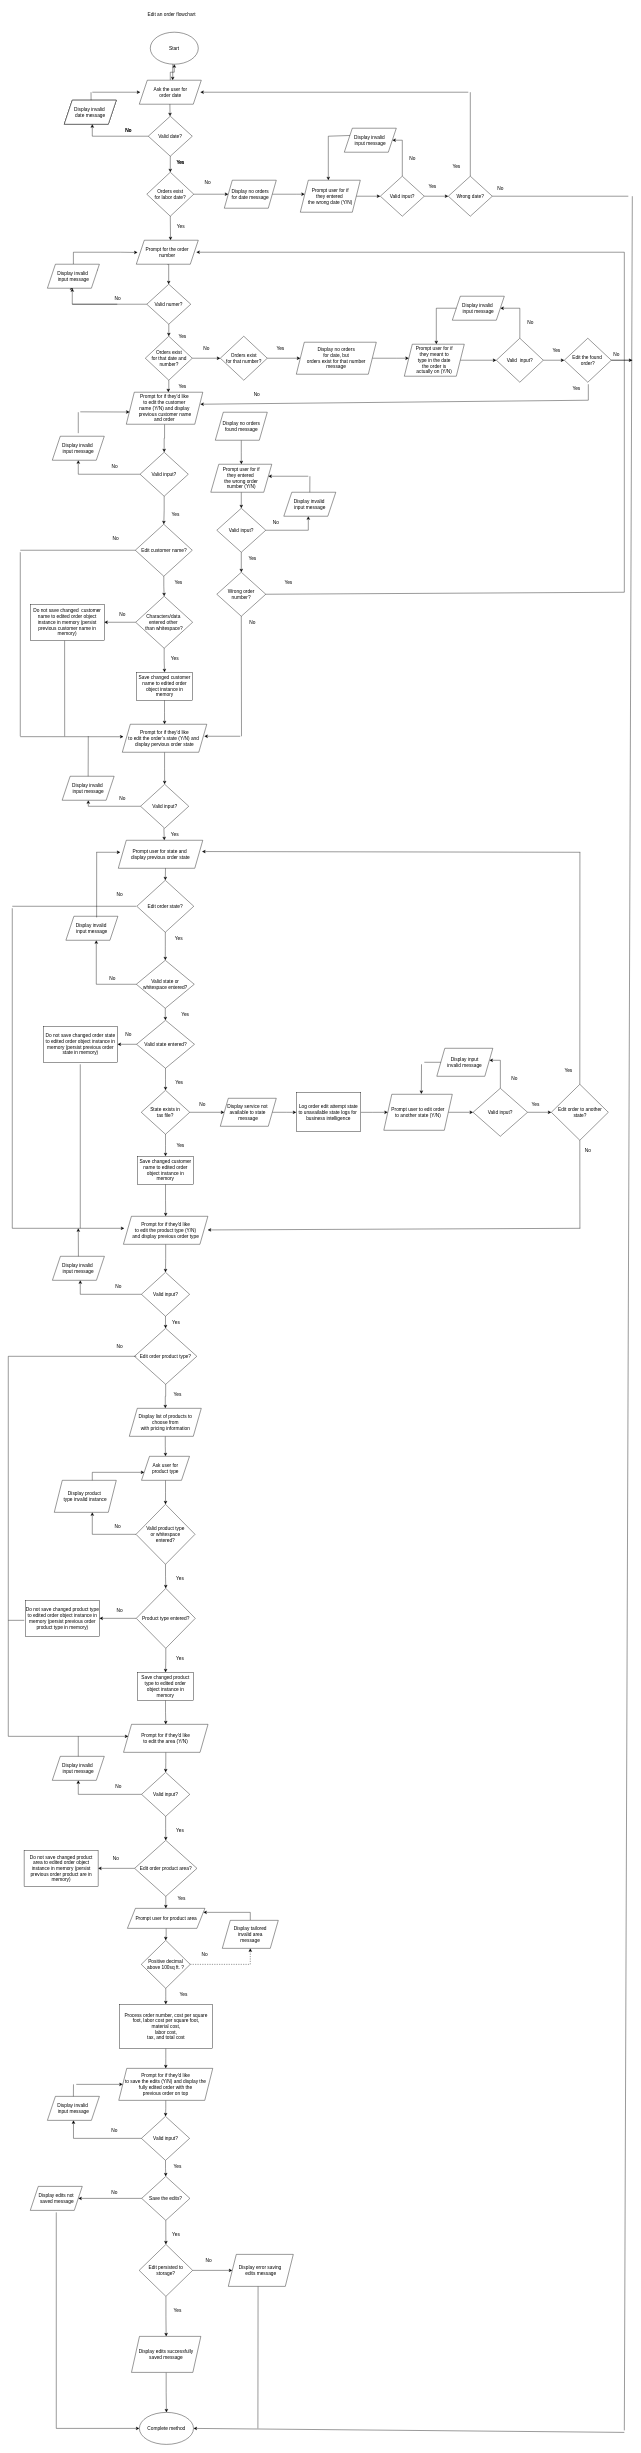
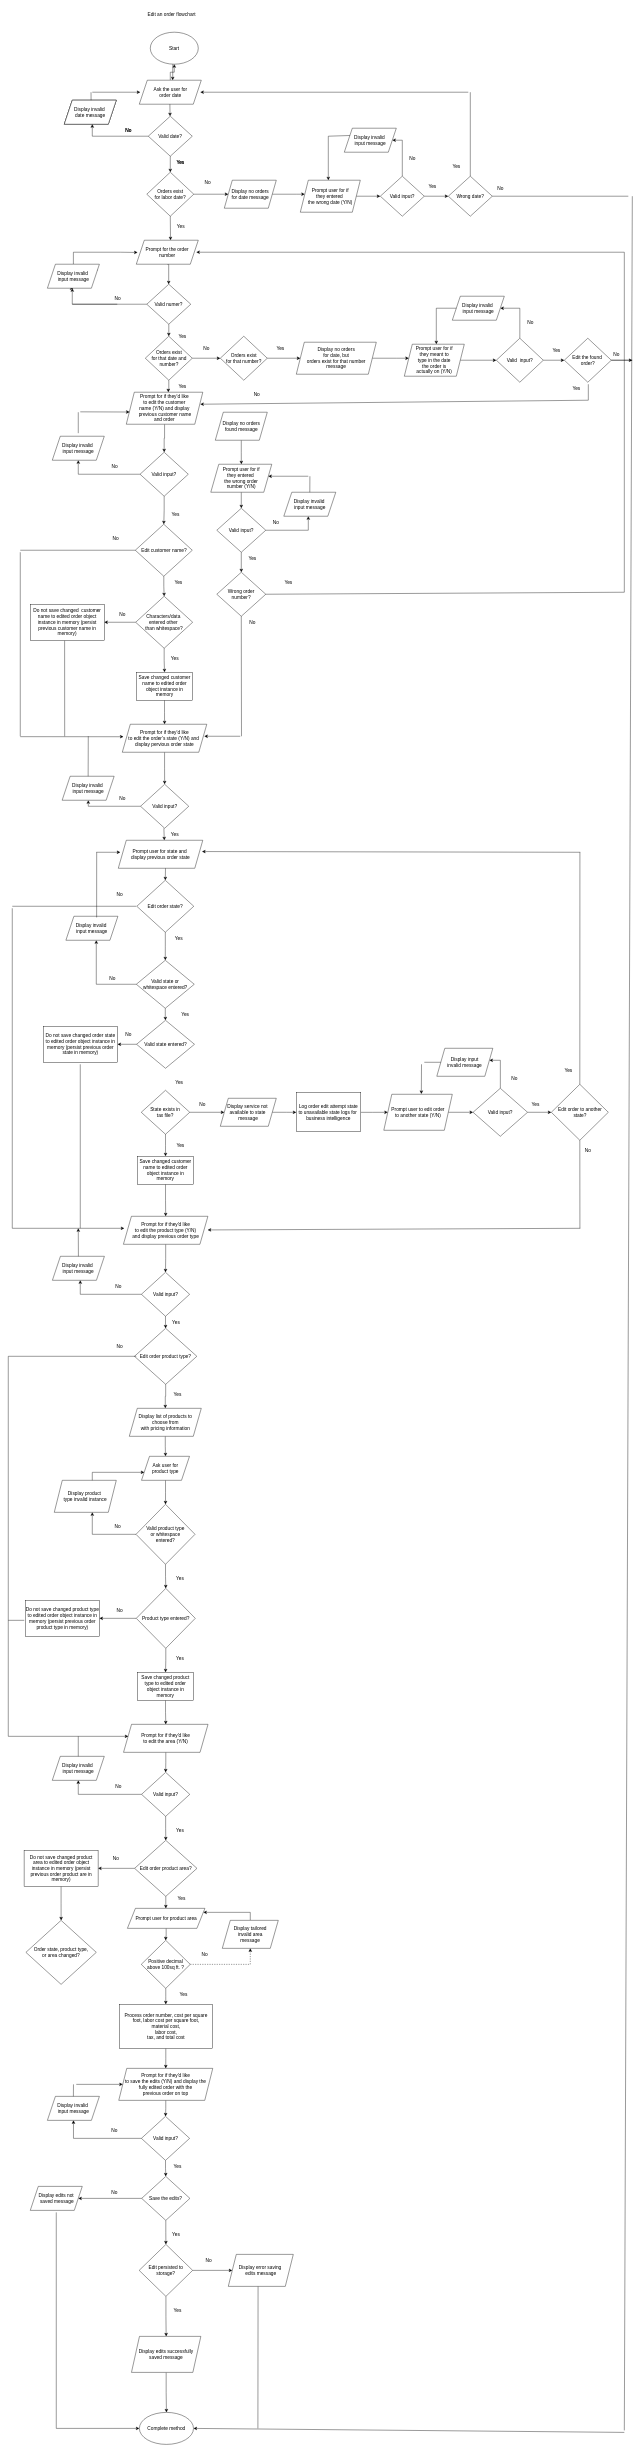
(165, 1087) -> none
none -> (61, 1916)
none -> (61, 1952)
